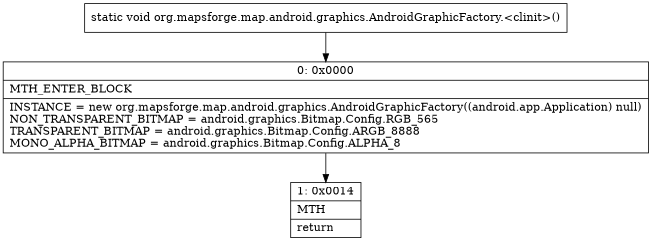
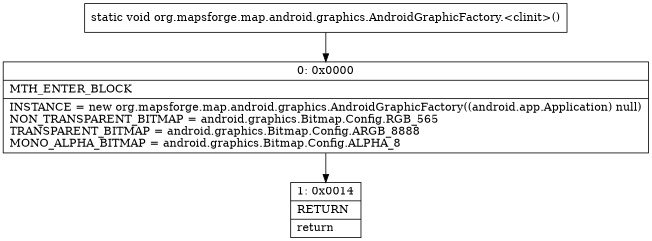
(311, 210) -> (323, 210)
